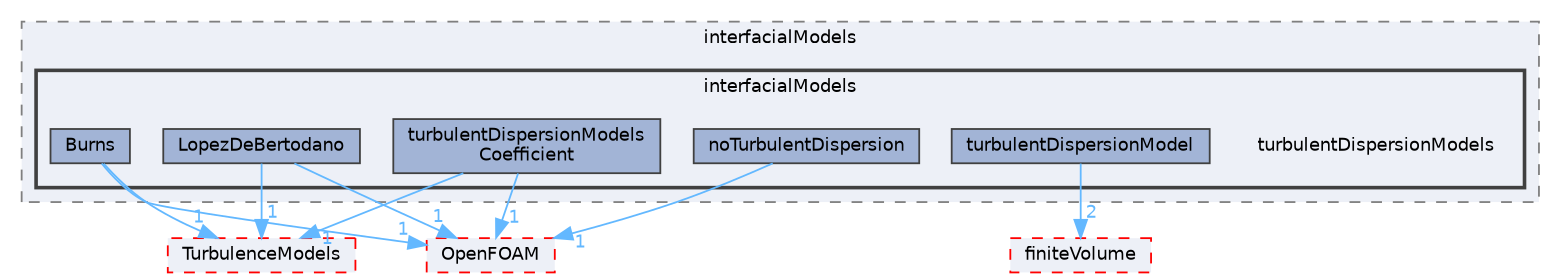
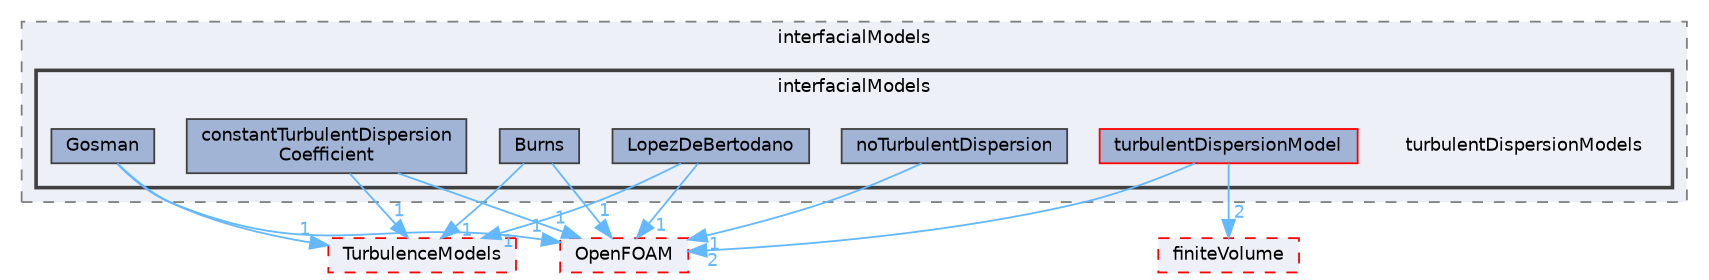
none -> (103, 146)
(527, 146) -> (327, 146)
(1081, 146) -> (1229, 146)
none -> (955, 226)
